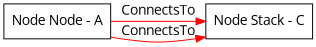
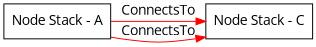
(57, 21) -> (57, 21)
